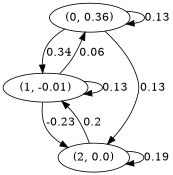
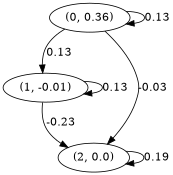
(59, 53) -> (59, 53)
(73, 58) -> none
(153, 88) -> (153, 88)
(81, 124) -> none
